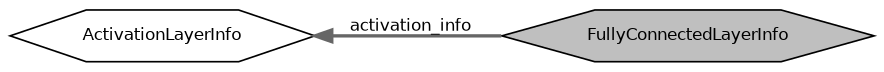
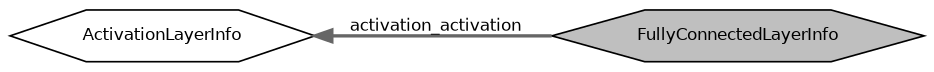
(408, 27) -> (433, 27)
